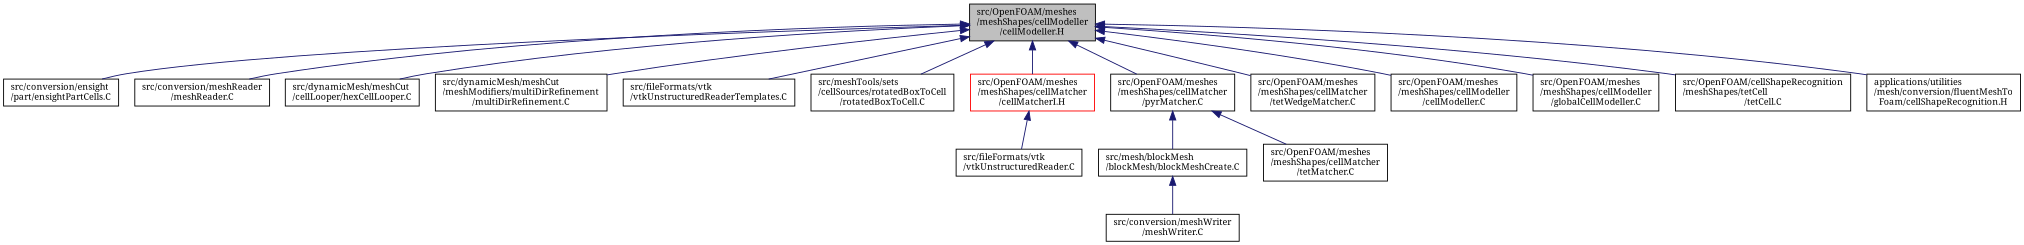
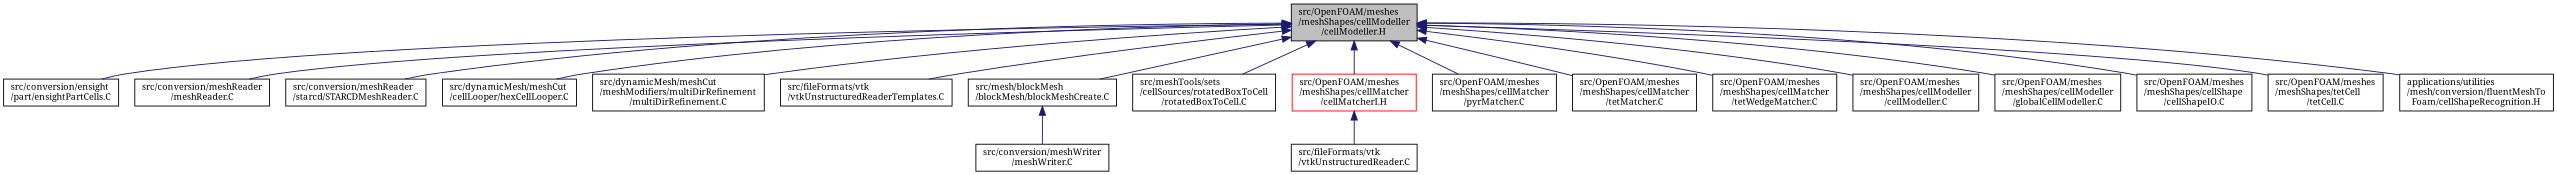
none -> (356, 93)
(1763, 93) -> (2326, 93)
none -> (2194, 93)
(1253, 129) -> (1499, 58)
(1173, 135) -> (1191, 59)
